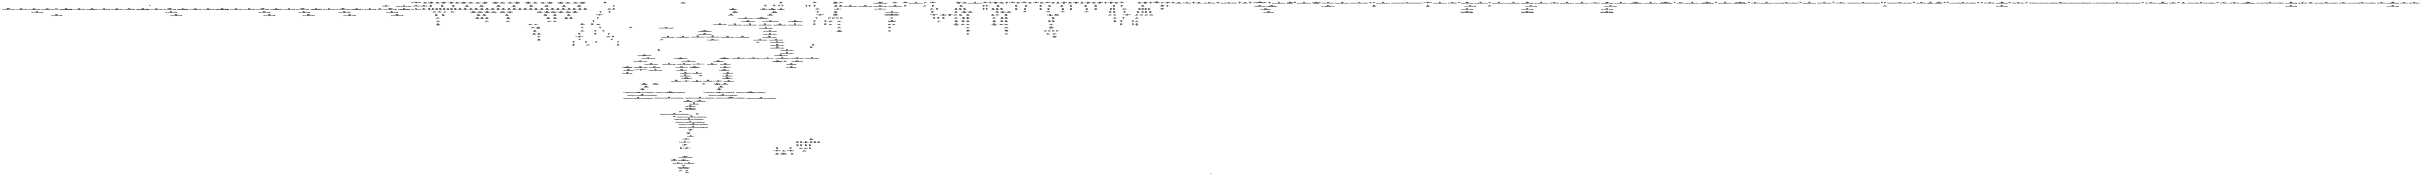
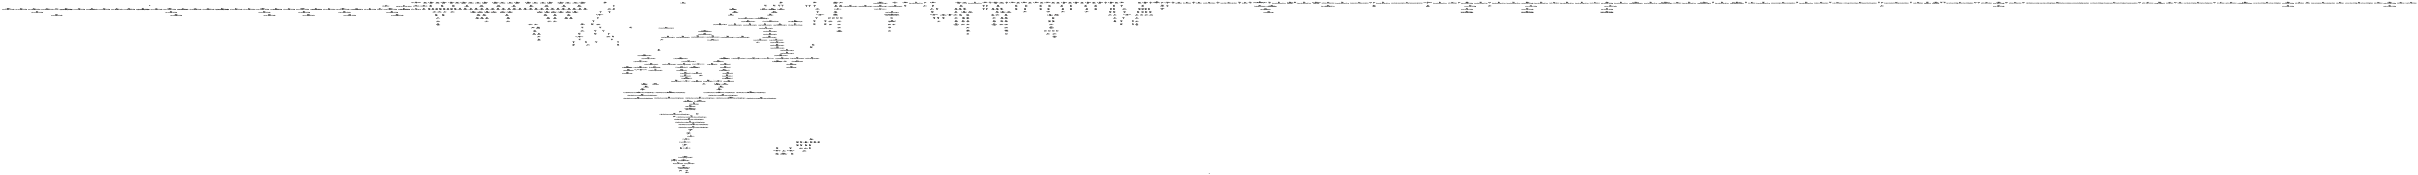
(1674, 3) -> none
